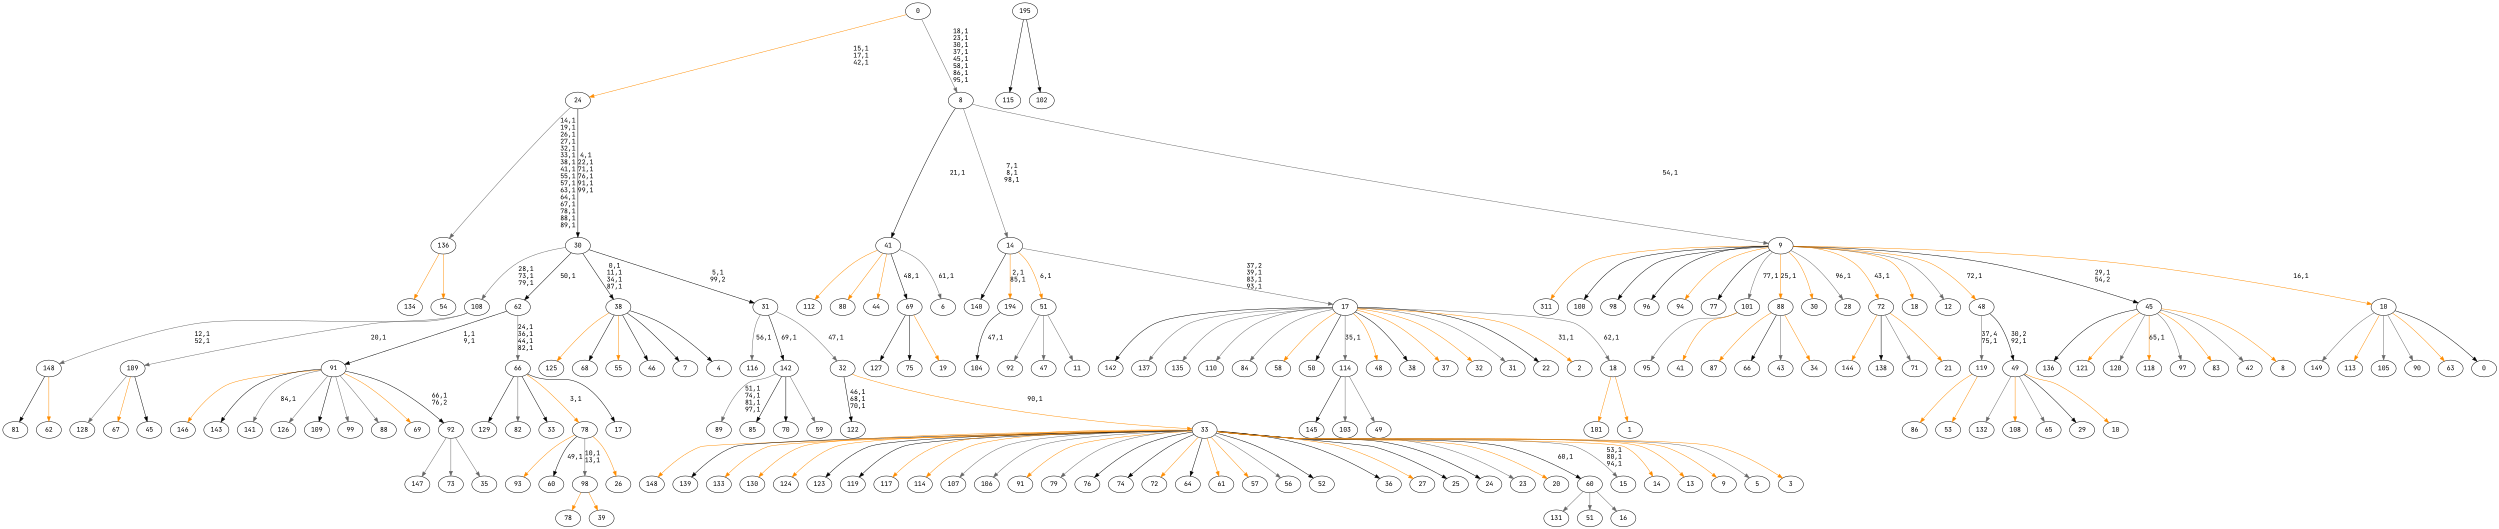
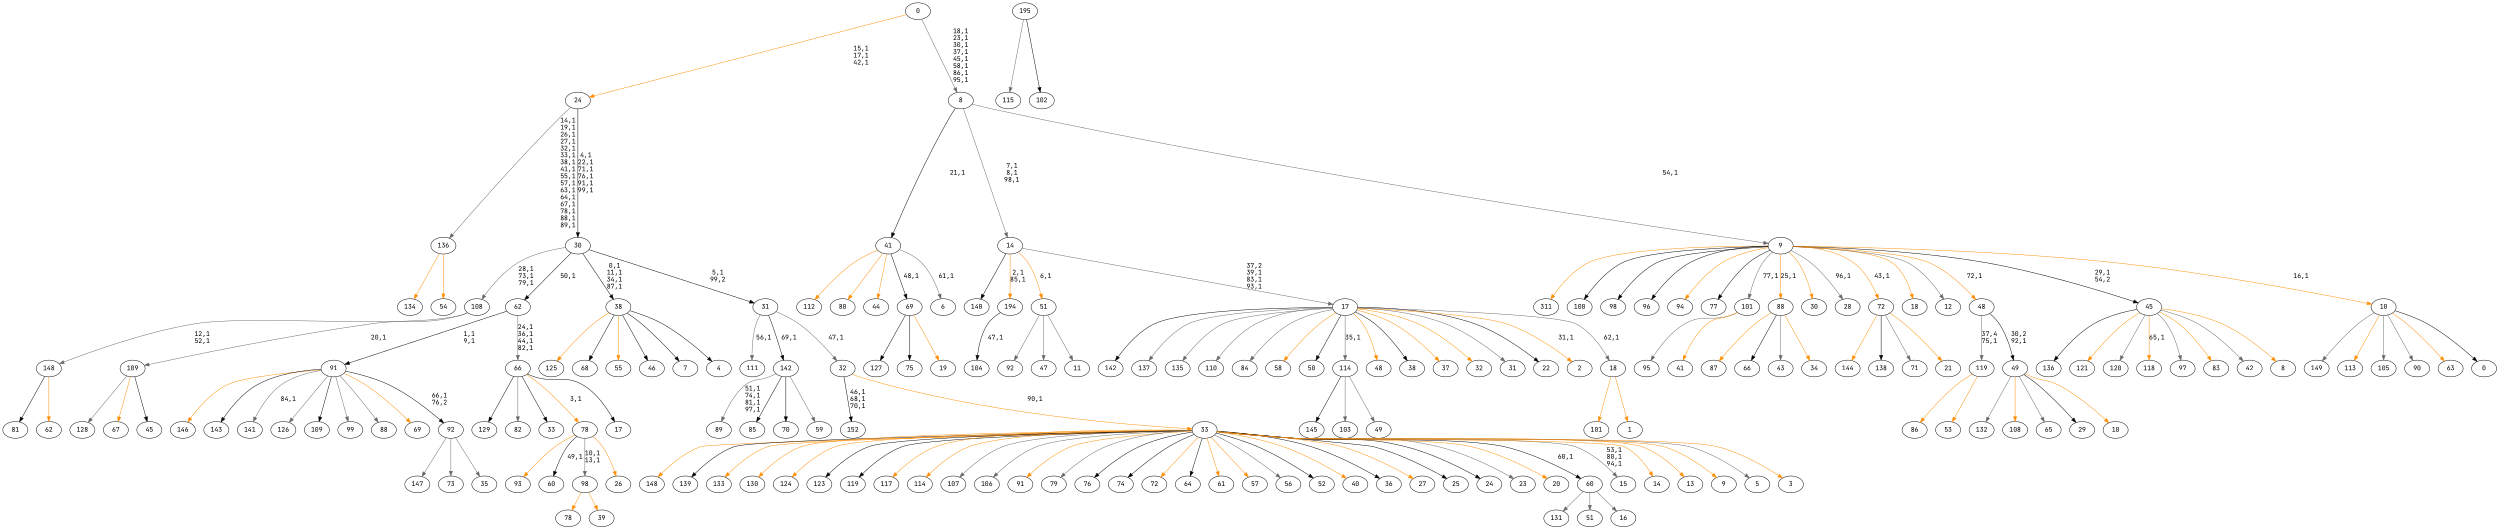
(1017, 54) -> (1017, 54)
(752, 368) -> (752, 368)
(853, 430) -> (853, 430)
none -> (1355, 484)
